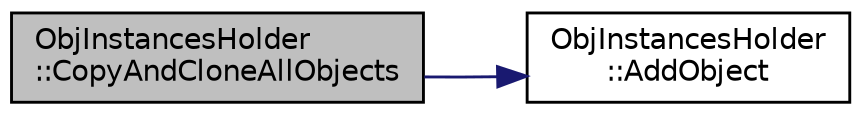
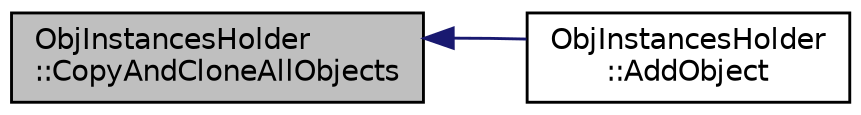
(461, 77) -> (490, 38)
